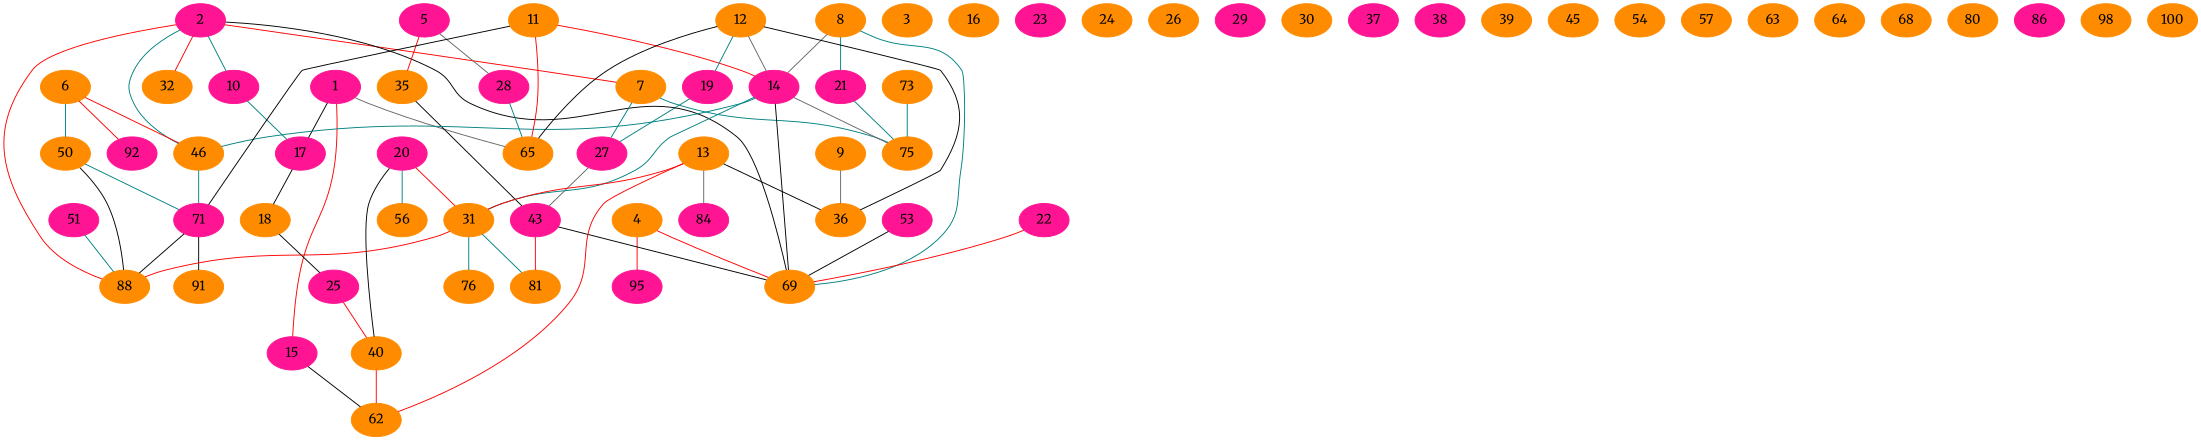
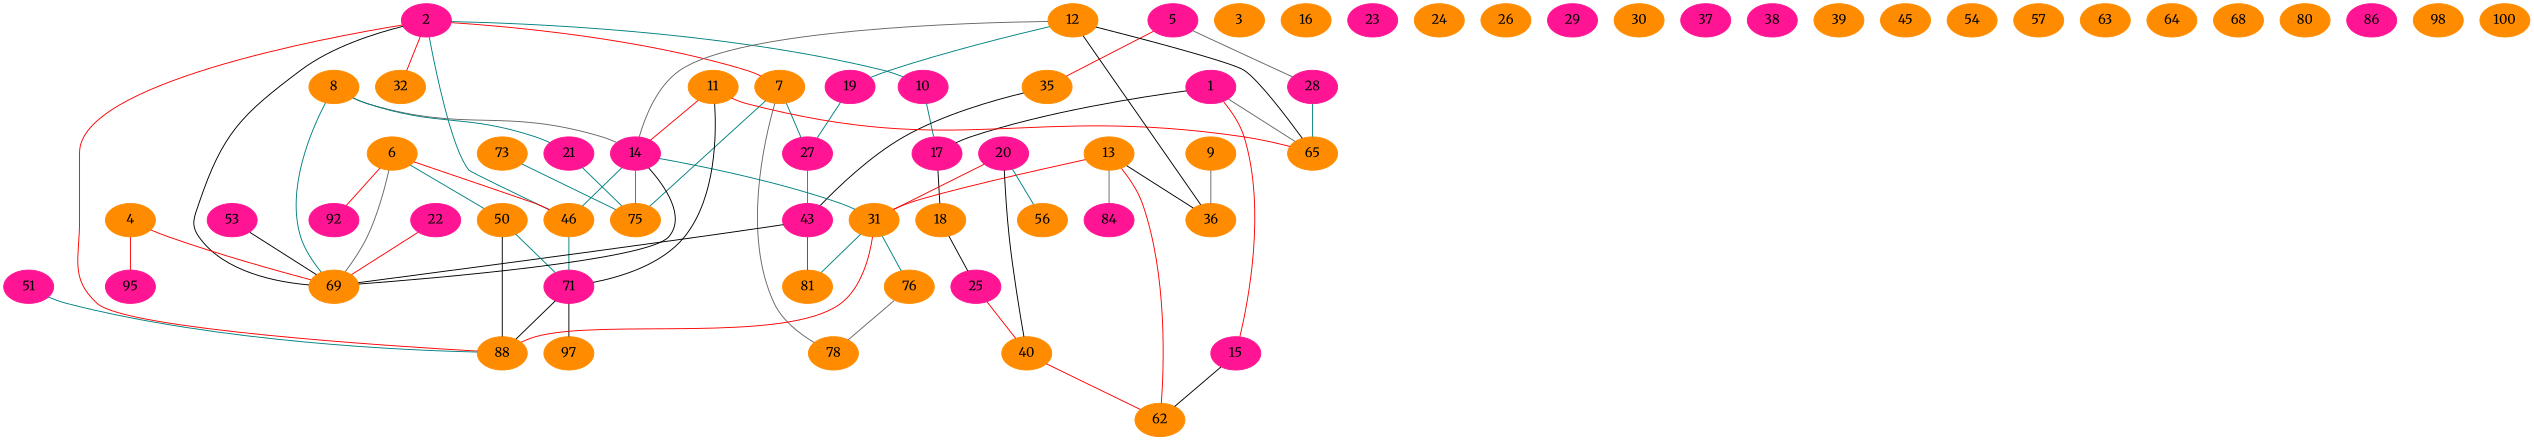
none -> (373, 223)
(199, 287) -> (569, 353)
none -> (833, 353)
